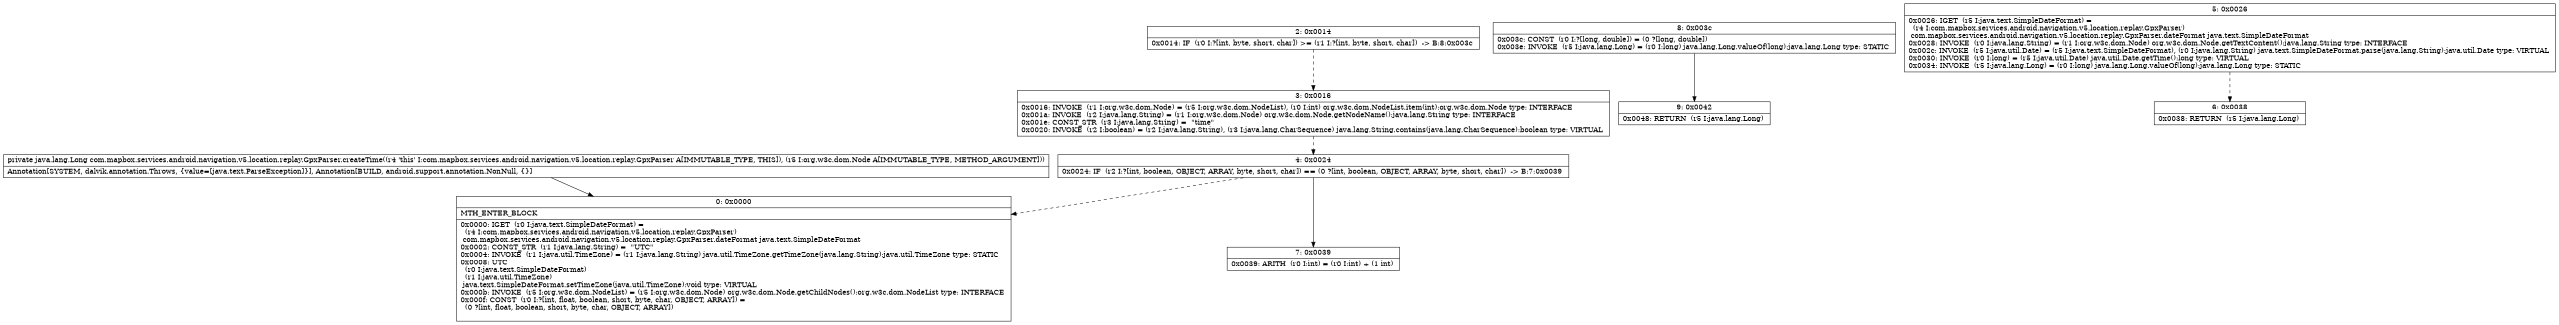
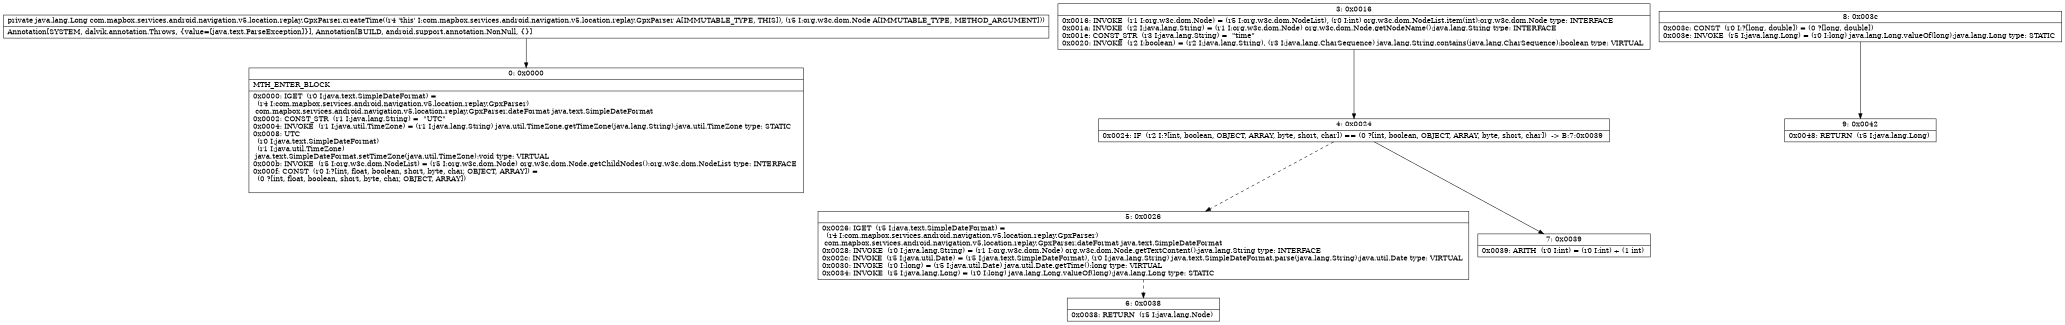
(1313, 38) -> none
(2230, 119) -> (1143, 315)
(1313, 143) -> (1354, 82)
(1130, 196) -> (1272, 175)
